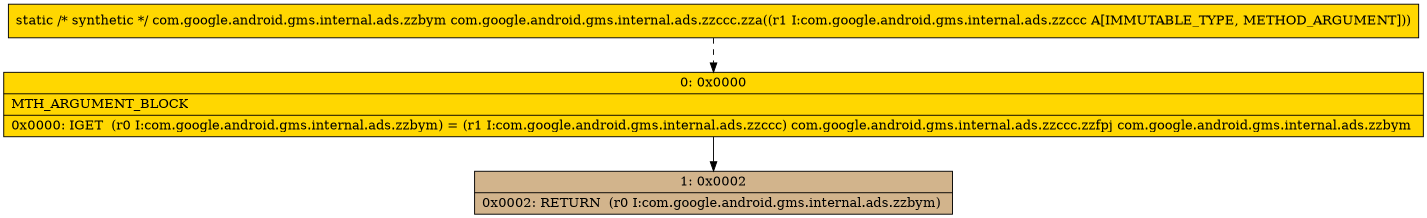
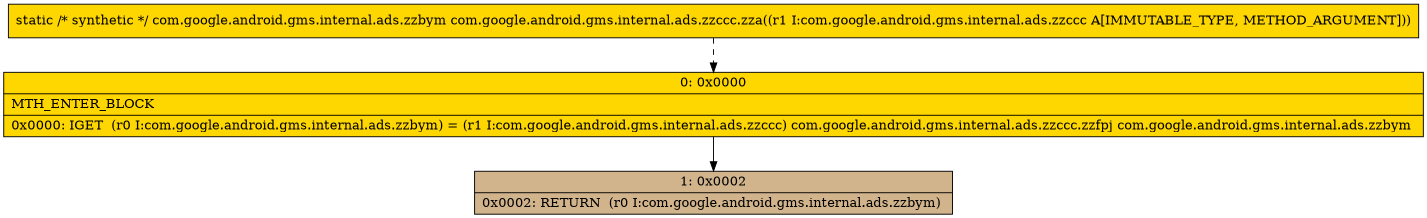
(100, 104) -> (83, 104)
